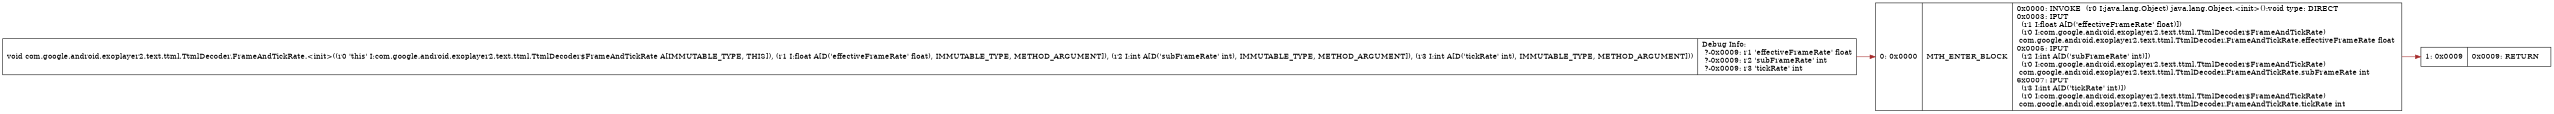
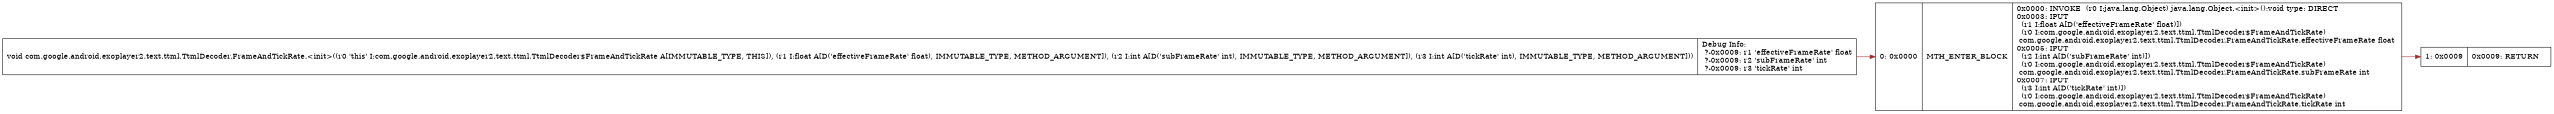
(2045, 80) -> (2045, 80)
